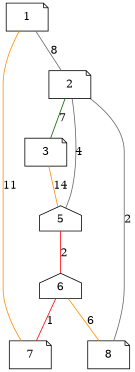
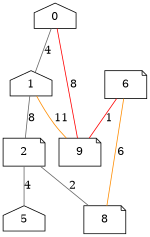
(27, 17) -> (31, 85)
none -> (55, 17)
(46, 152) -> none
(61, 252) -> none
(61, 287) -> (126, 85)
(30, 355) -> (80, 152)
